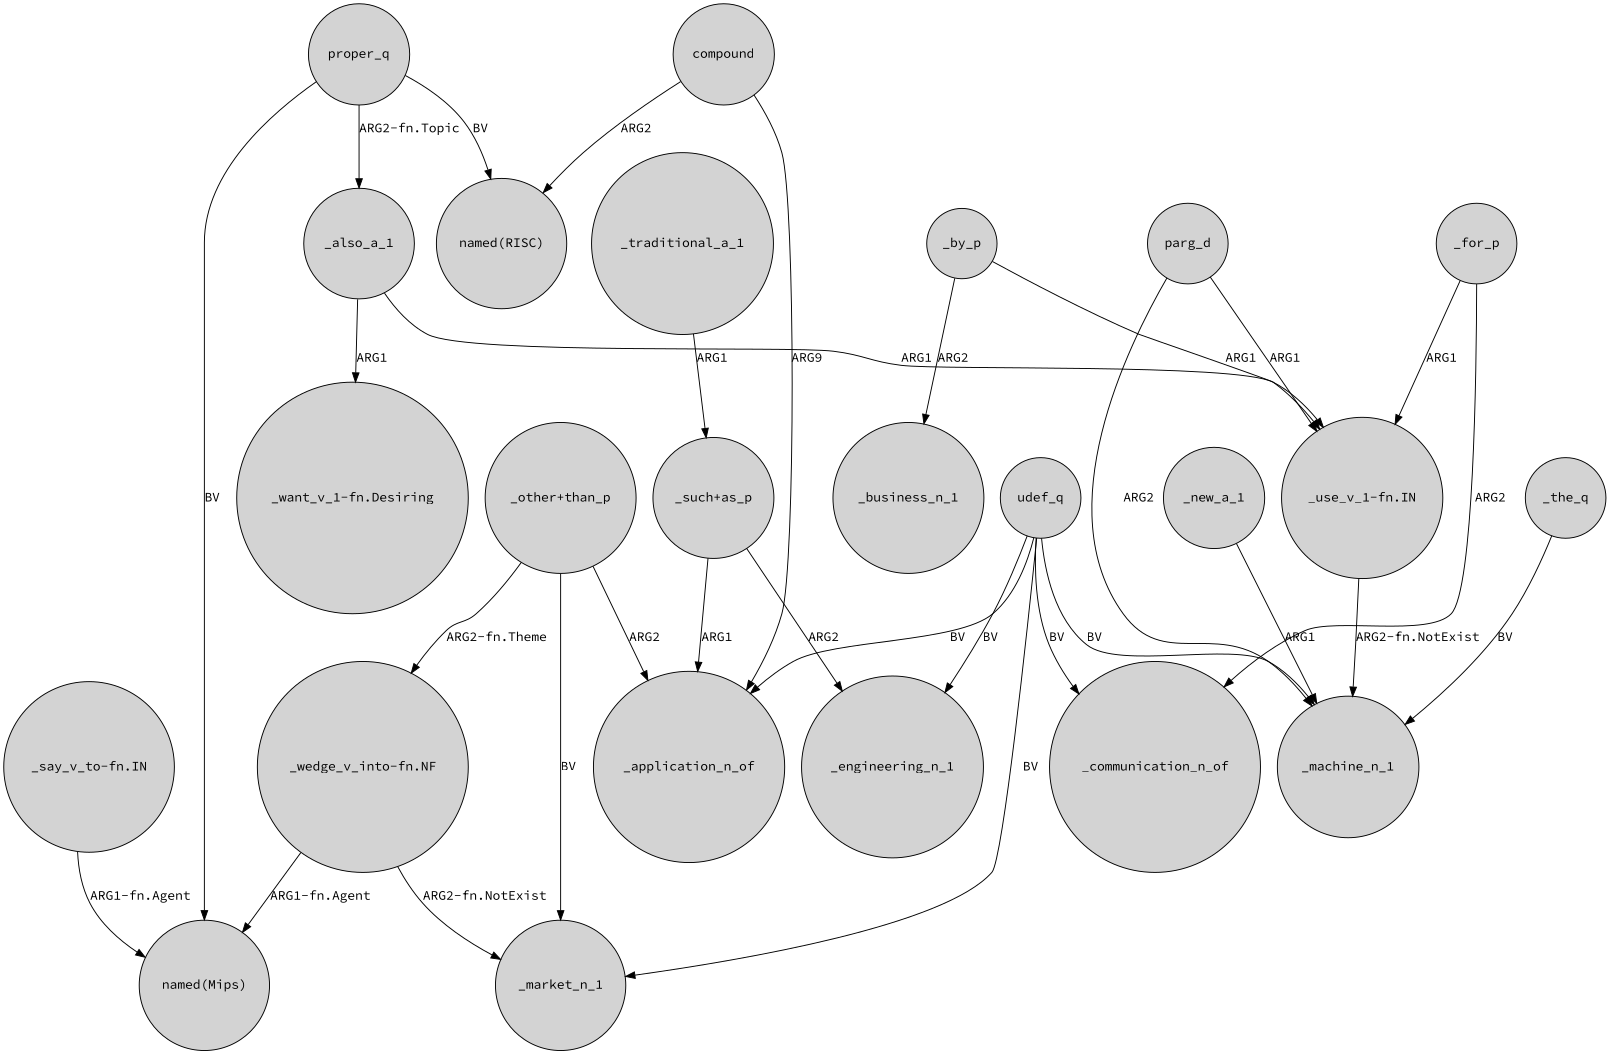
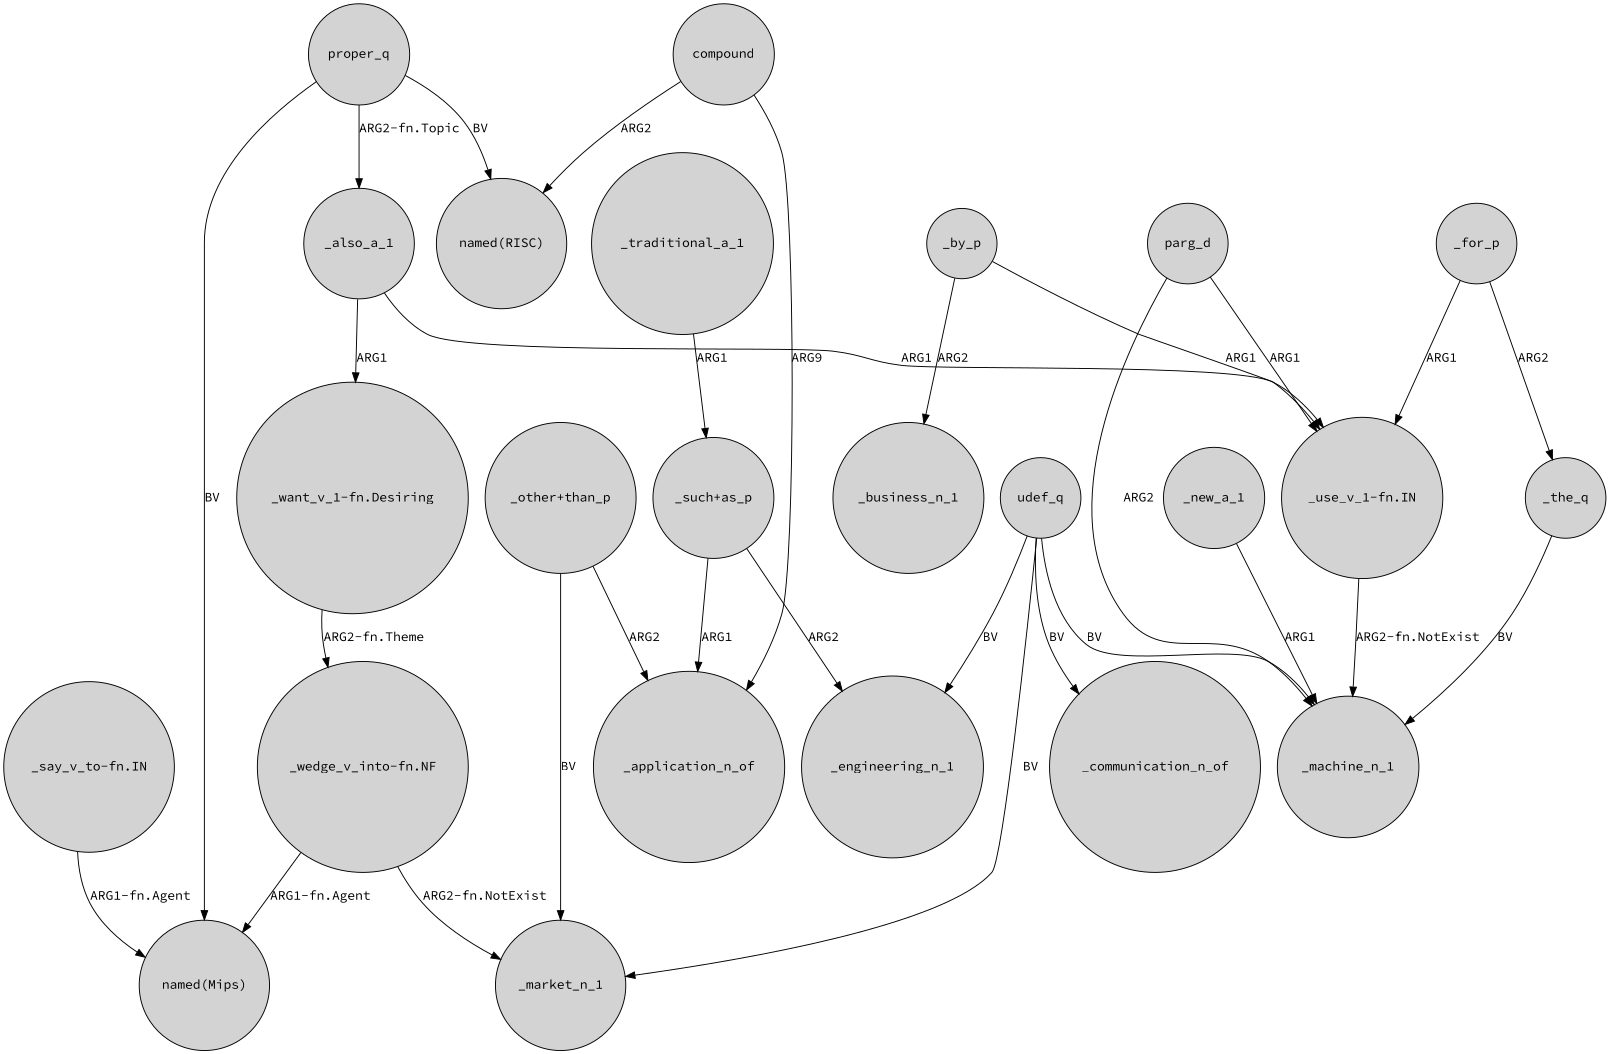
(1464, 569) -> (1519, 366)
(471, 617) -> (322, 634)
(916, 637) -> none
